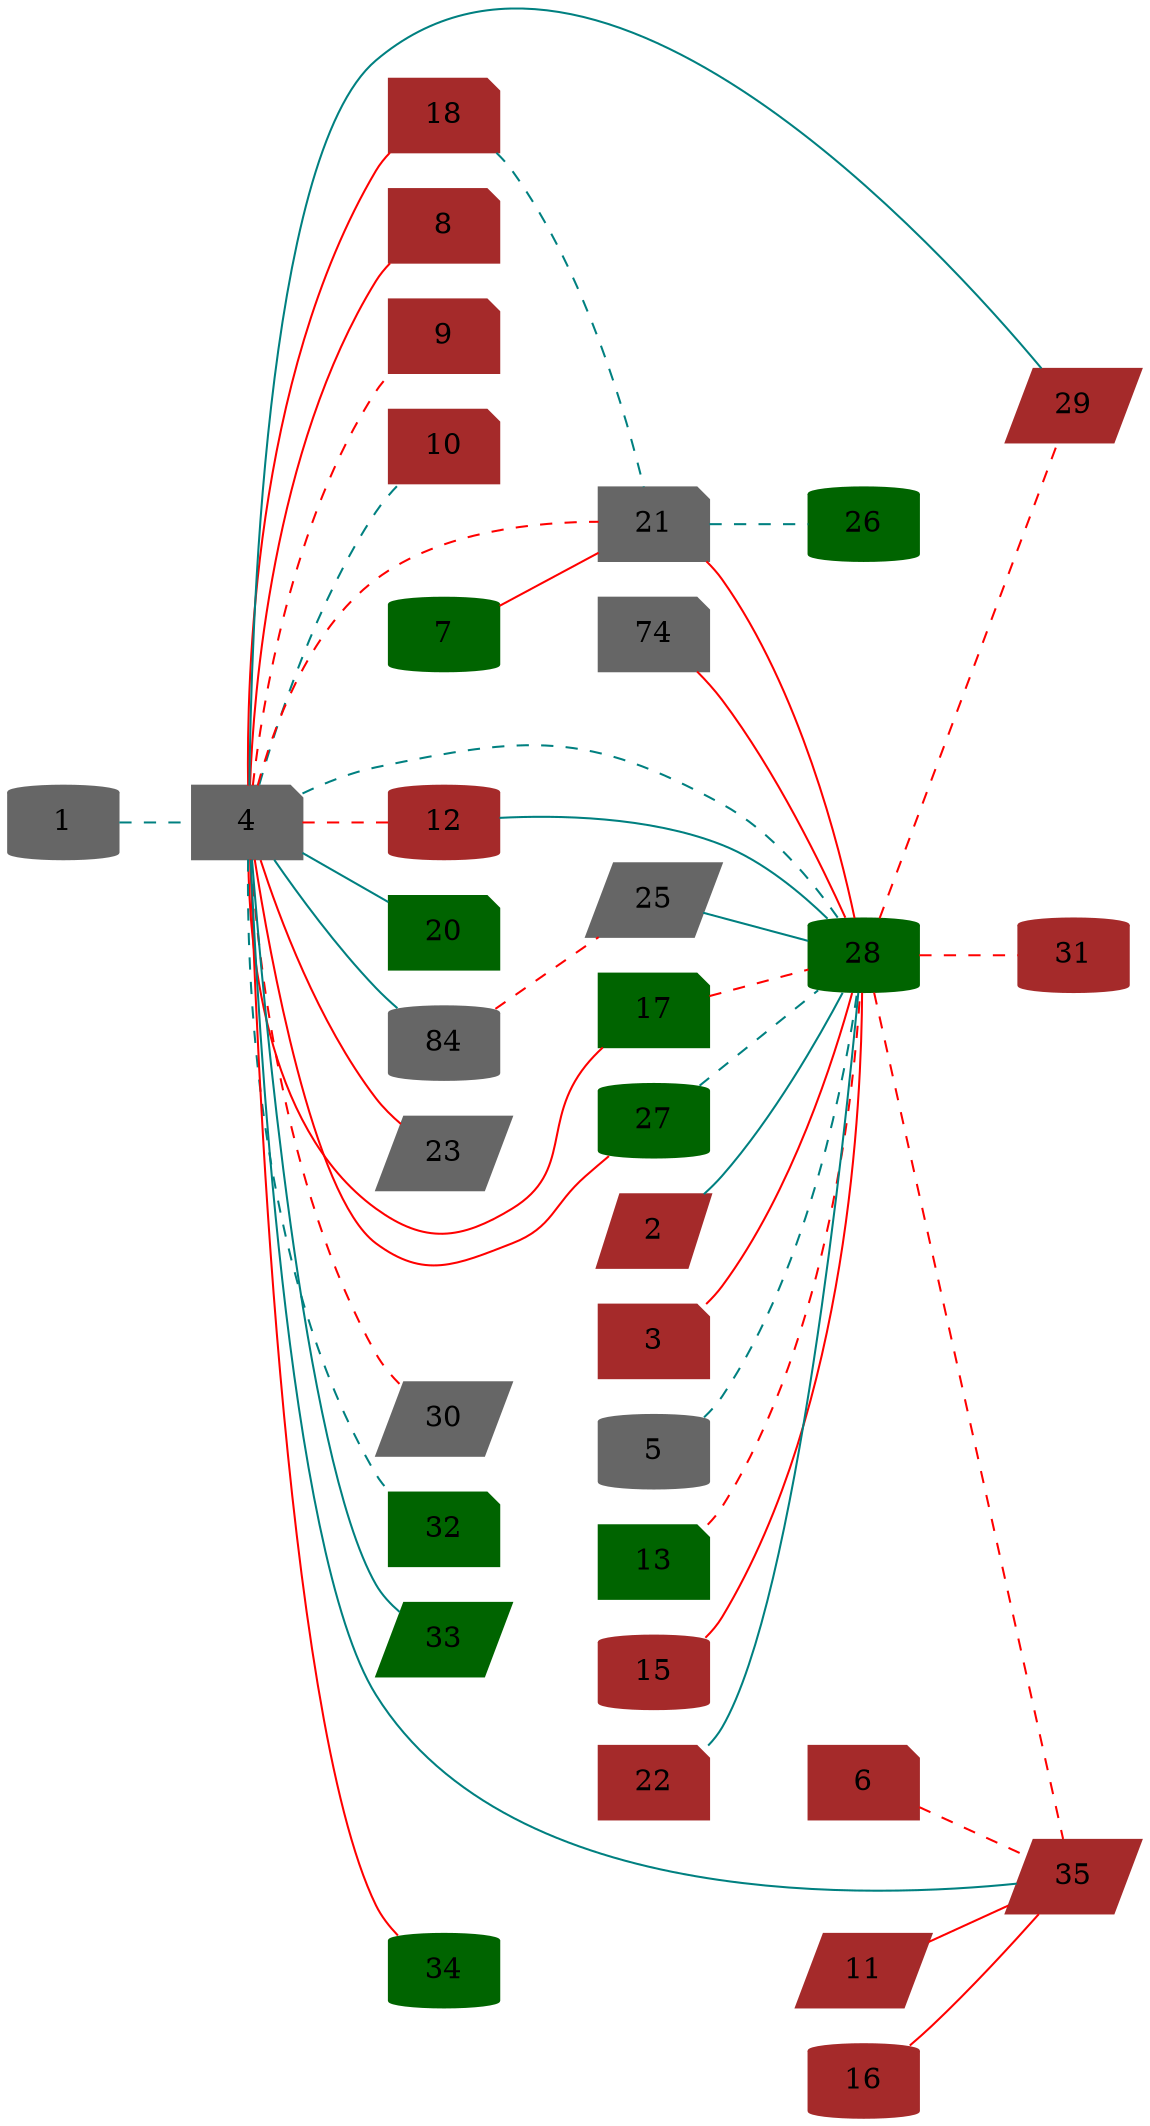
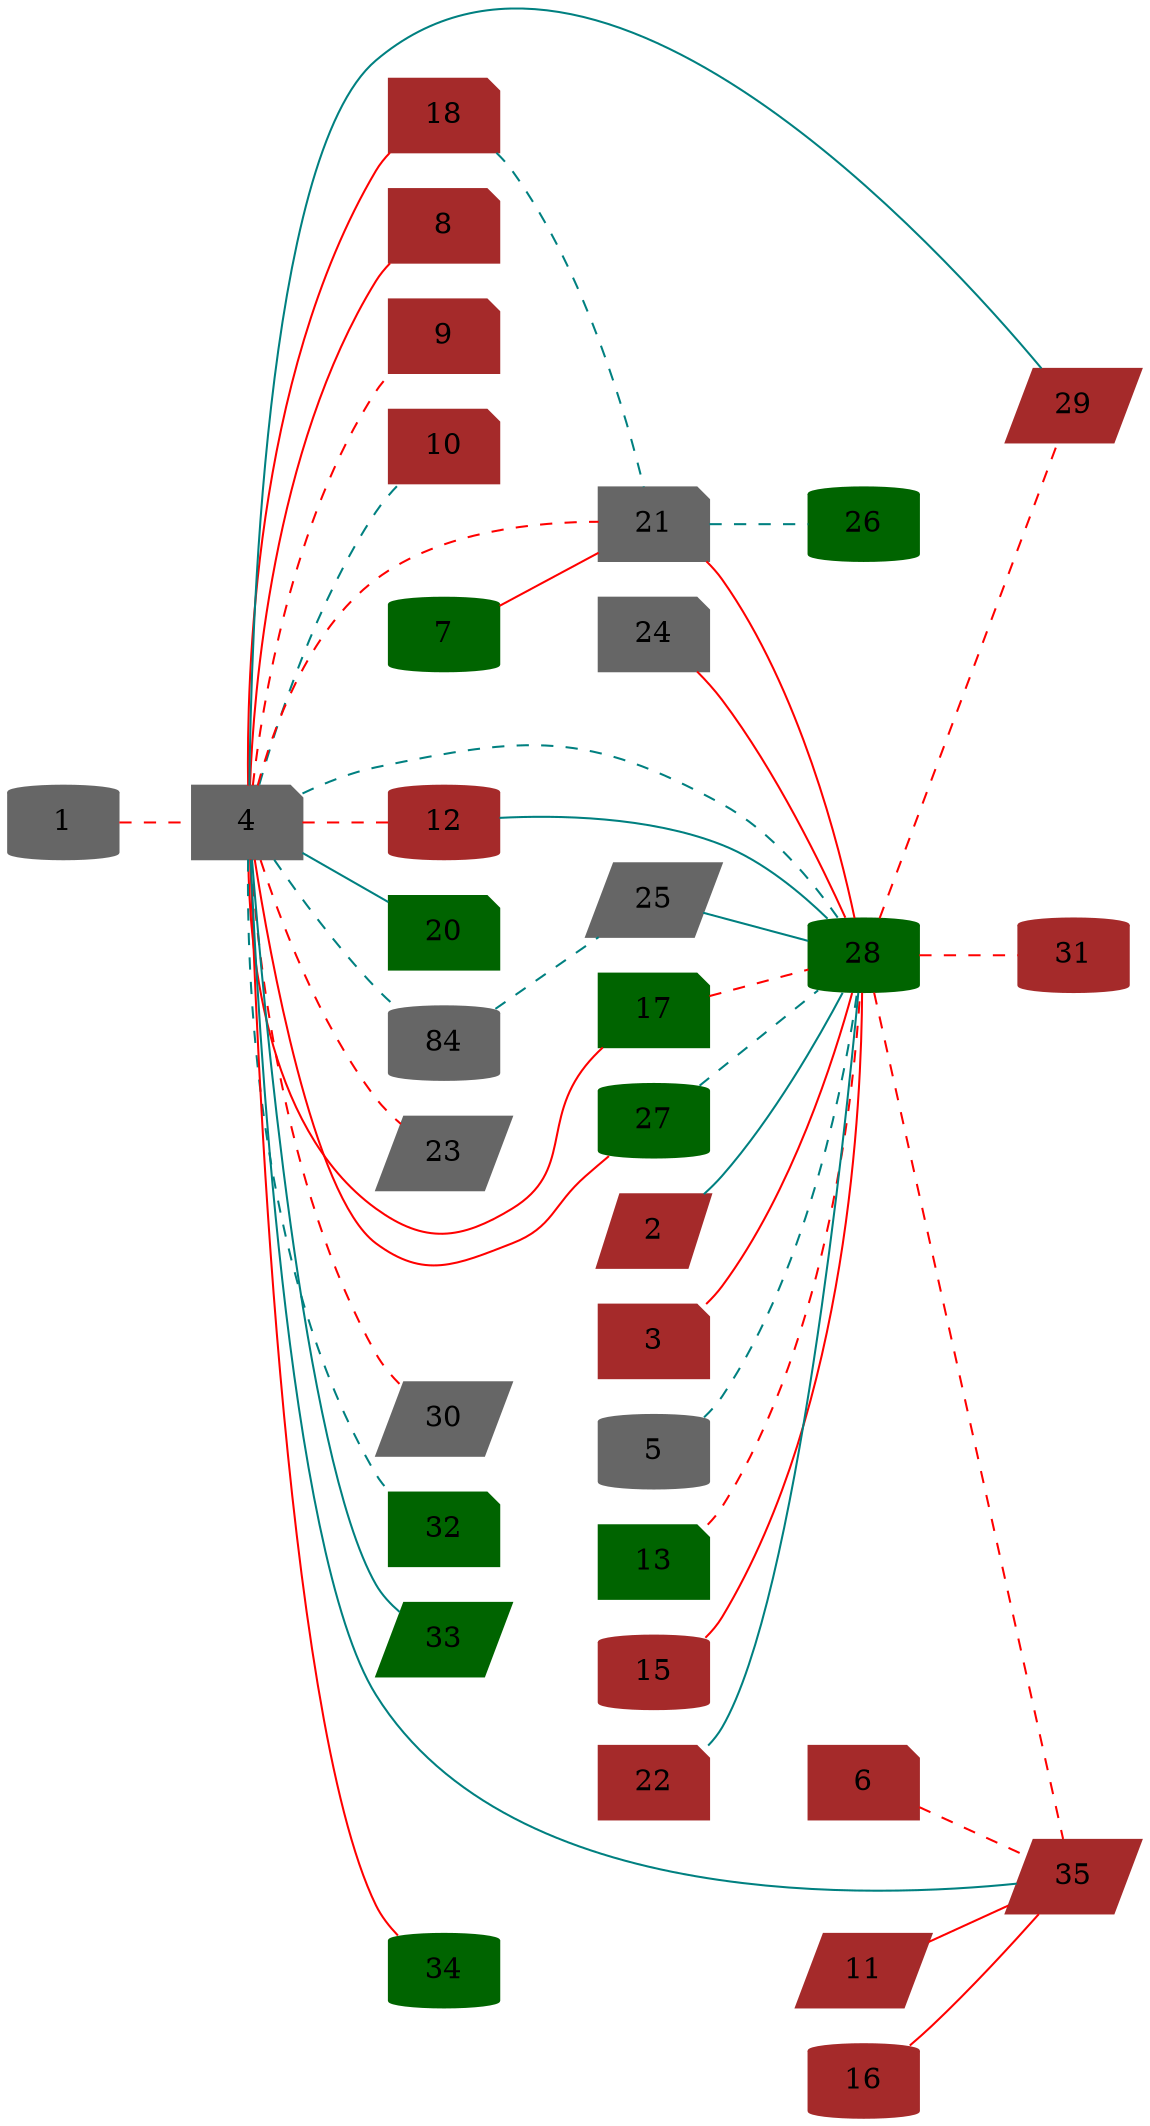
(654, 635) -> (654, 635)
(156, 823) -> (156, 823)
(332, 937) -> (332, 937)
(547, 973) -> (547, 973)
(317, 1000) -> (317, 1000)
